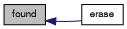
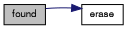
(69, 21) -> (59, 8)
